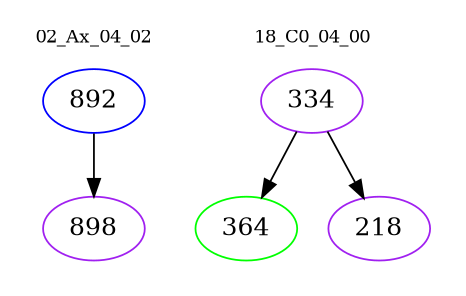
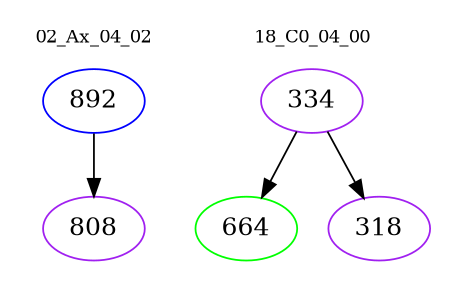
(94, 229) -> (94, 229)
(246, 229) -> (246, 229)
(379, 229) -> (379, 229)
